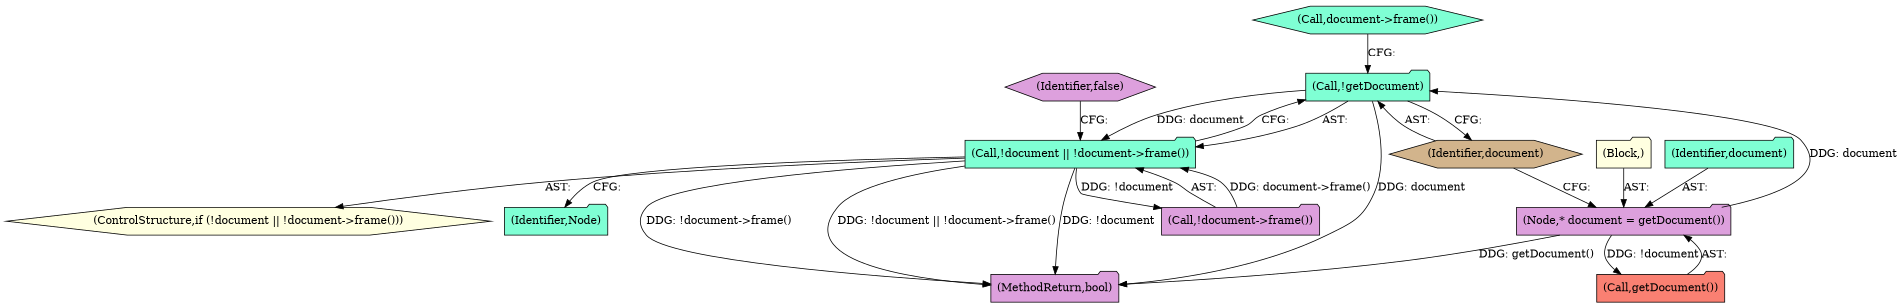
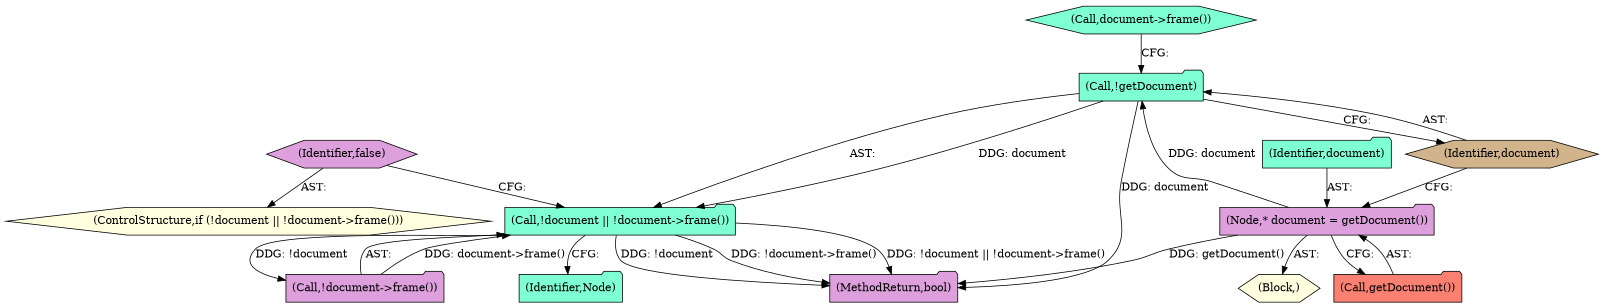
(1248, 125) -> none
(1624, 154) -> (1279, 288)
(575, 179) -> (298, 185)
(1624, 184) -> (1294, 249)
(1653, 255) -> (1362, 255)
